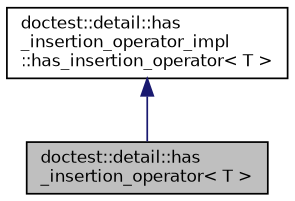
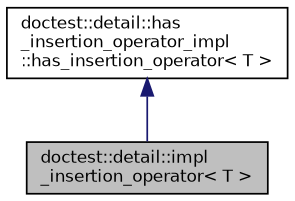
(147, 168) -> (147, 168)
